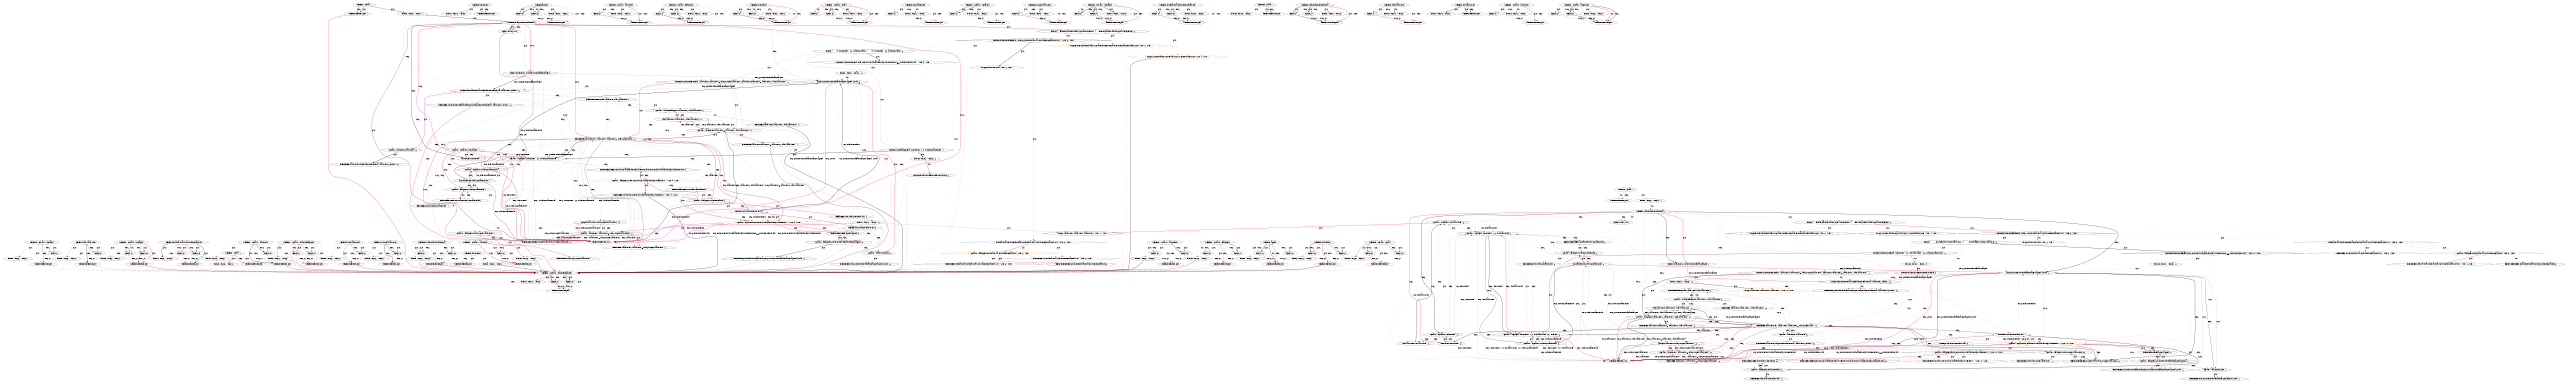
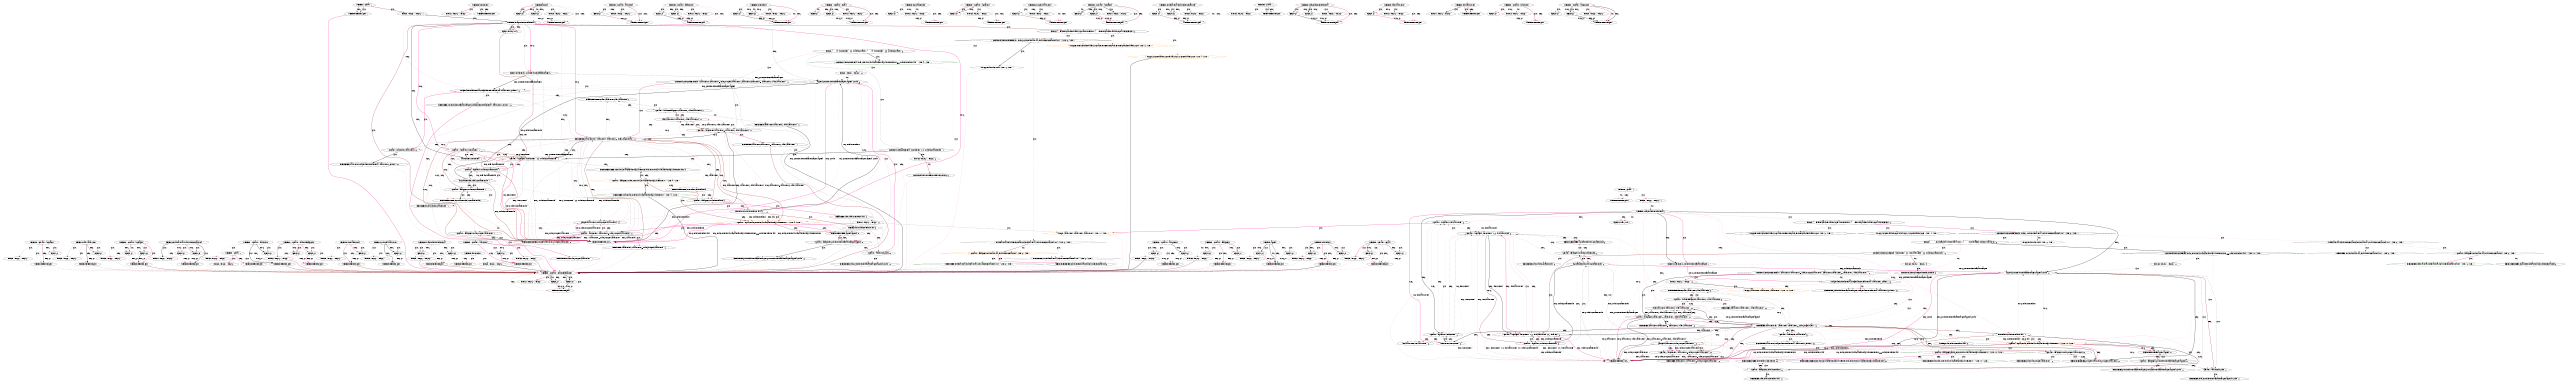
(1083, 233) -> (1083, 233)
(1432, 286) -> (1432, 286)
